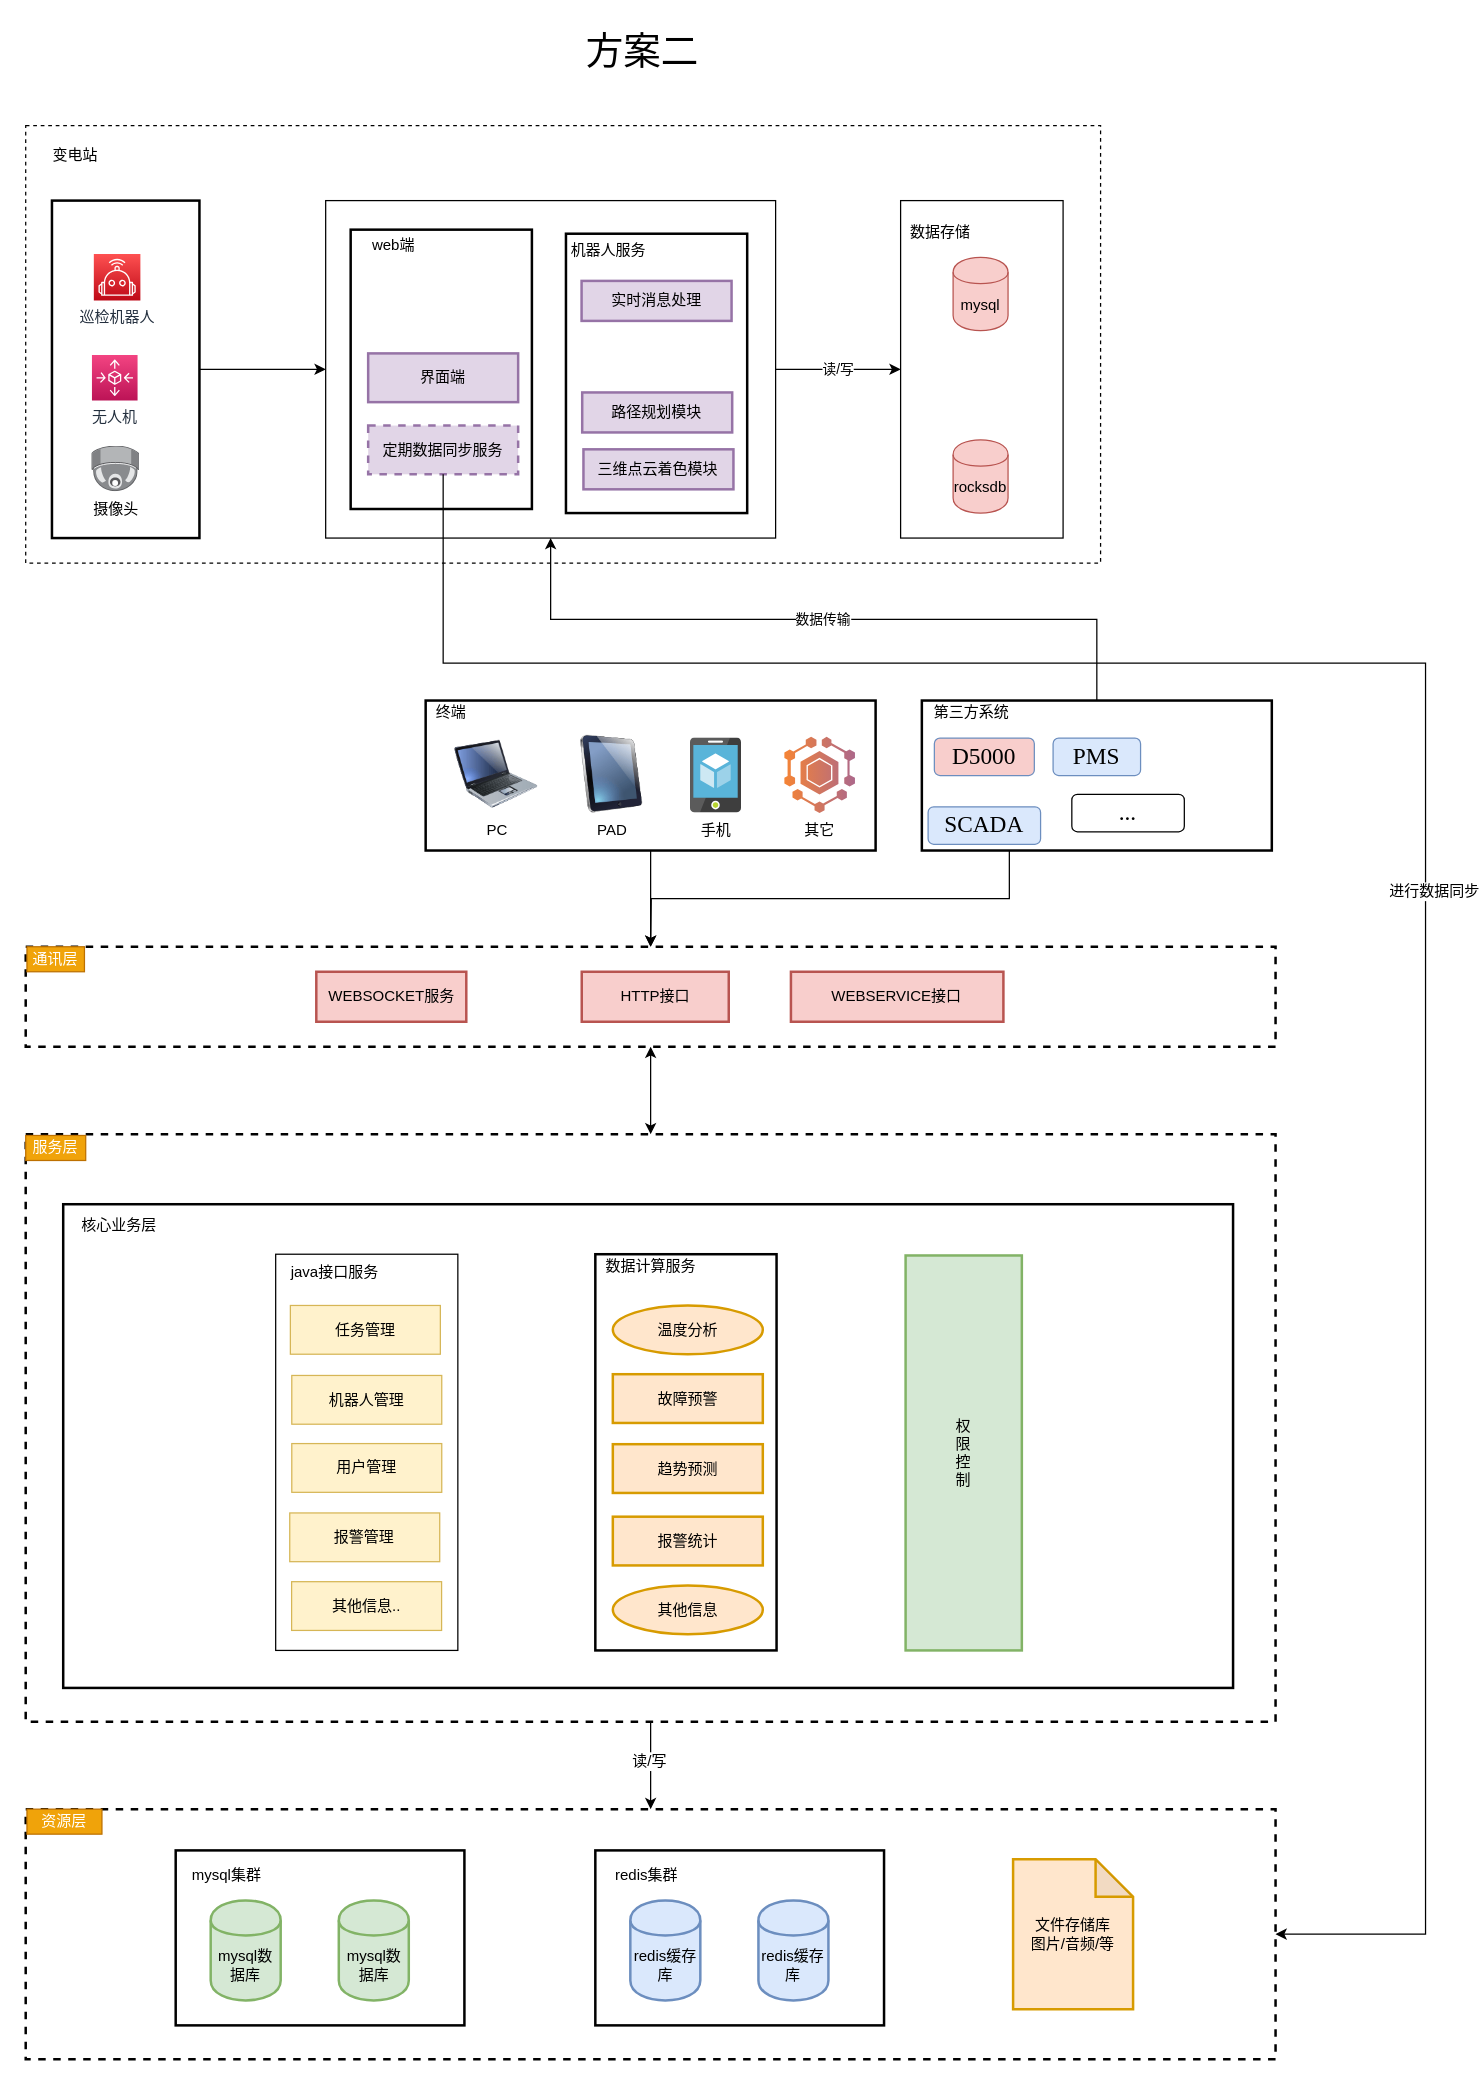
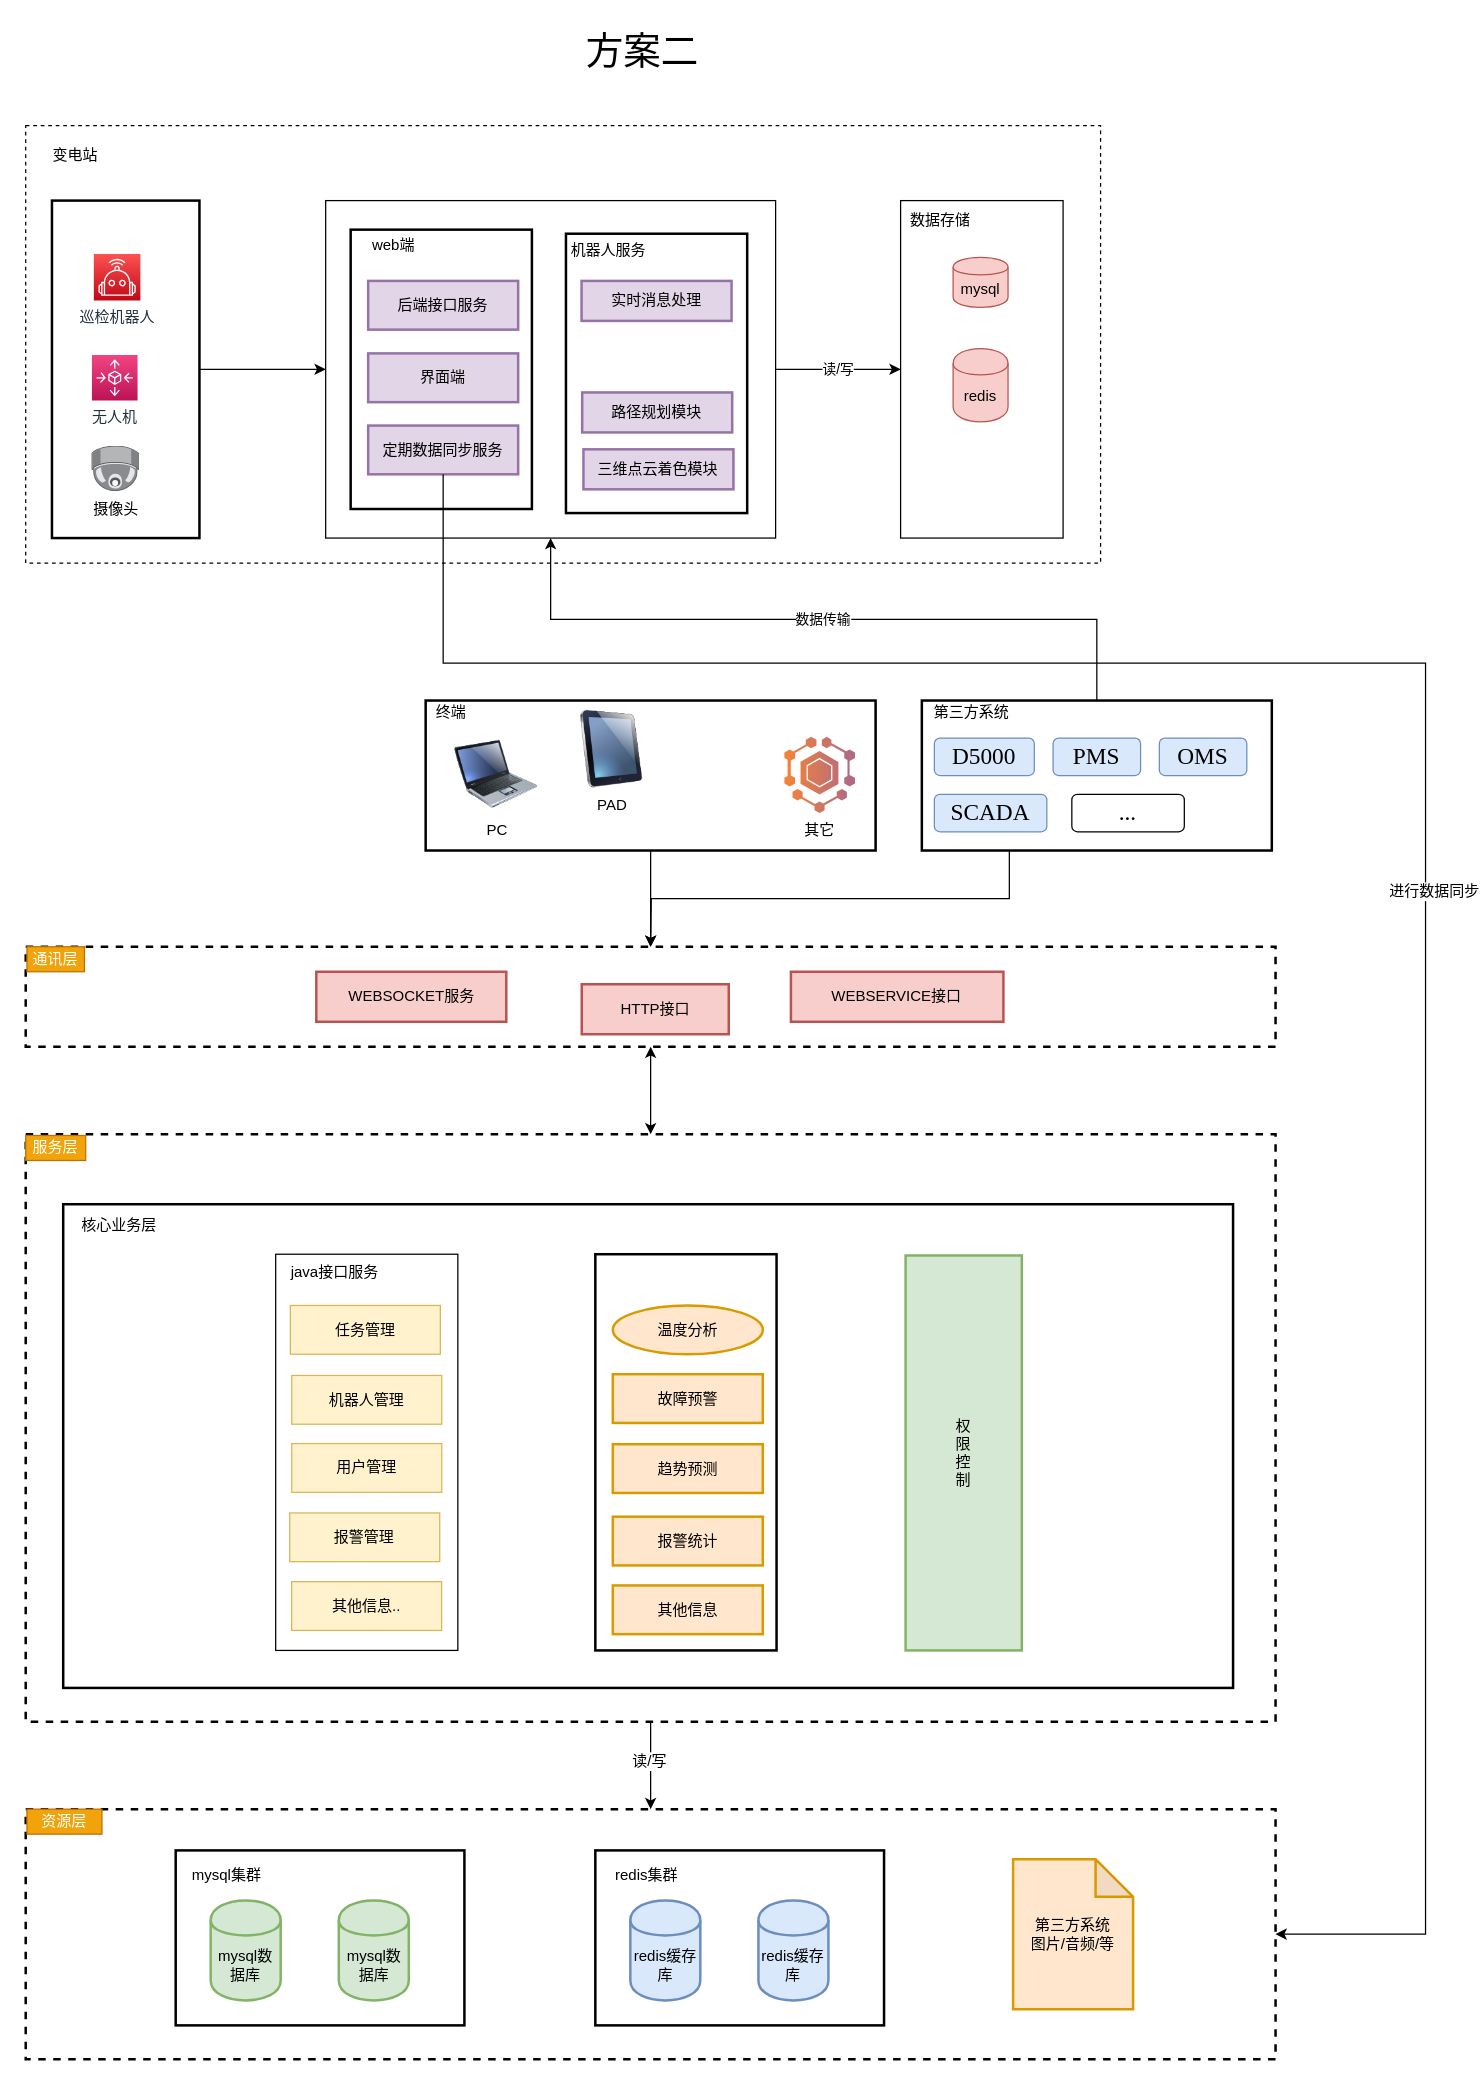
(941, 233) -> (941, 221)
(981, 294) -> (981, 282)
none -> (443, 305)
none -> (981, 385)
(443, 450) -> (443, 450)
(981, 476) -> none
(984, 757) -> (984, 757)
none -> (1203, 757)
(612, 774) -> (612, 749)
(716, 776) -> none
(984, 826) -> (991, 813)
(391, 997) -> (411, 997)
(655, 997) -> (655, 1009)
(651, 1267) -> none
(688, 1610) -> (688, 1610)
(1073, 1934) -> (1073, 1934)
